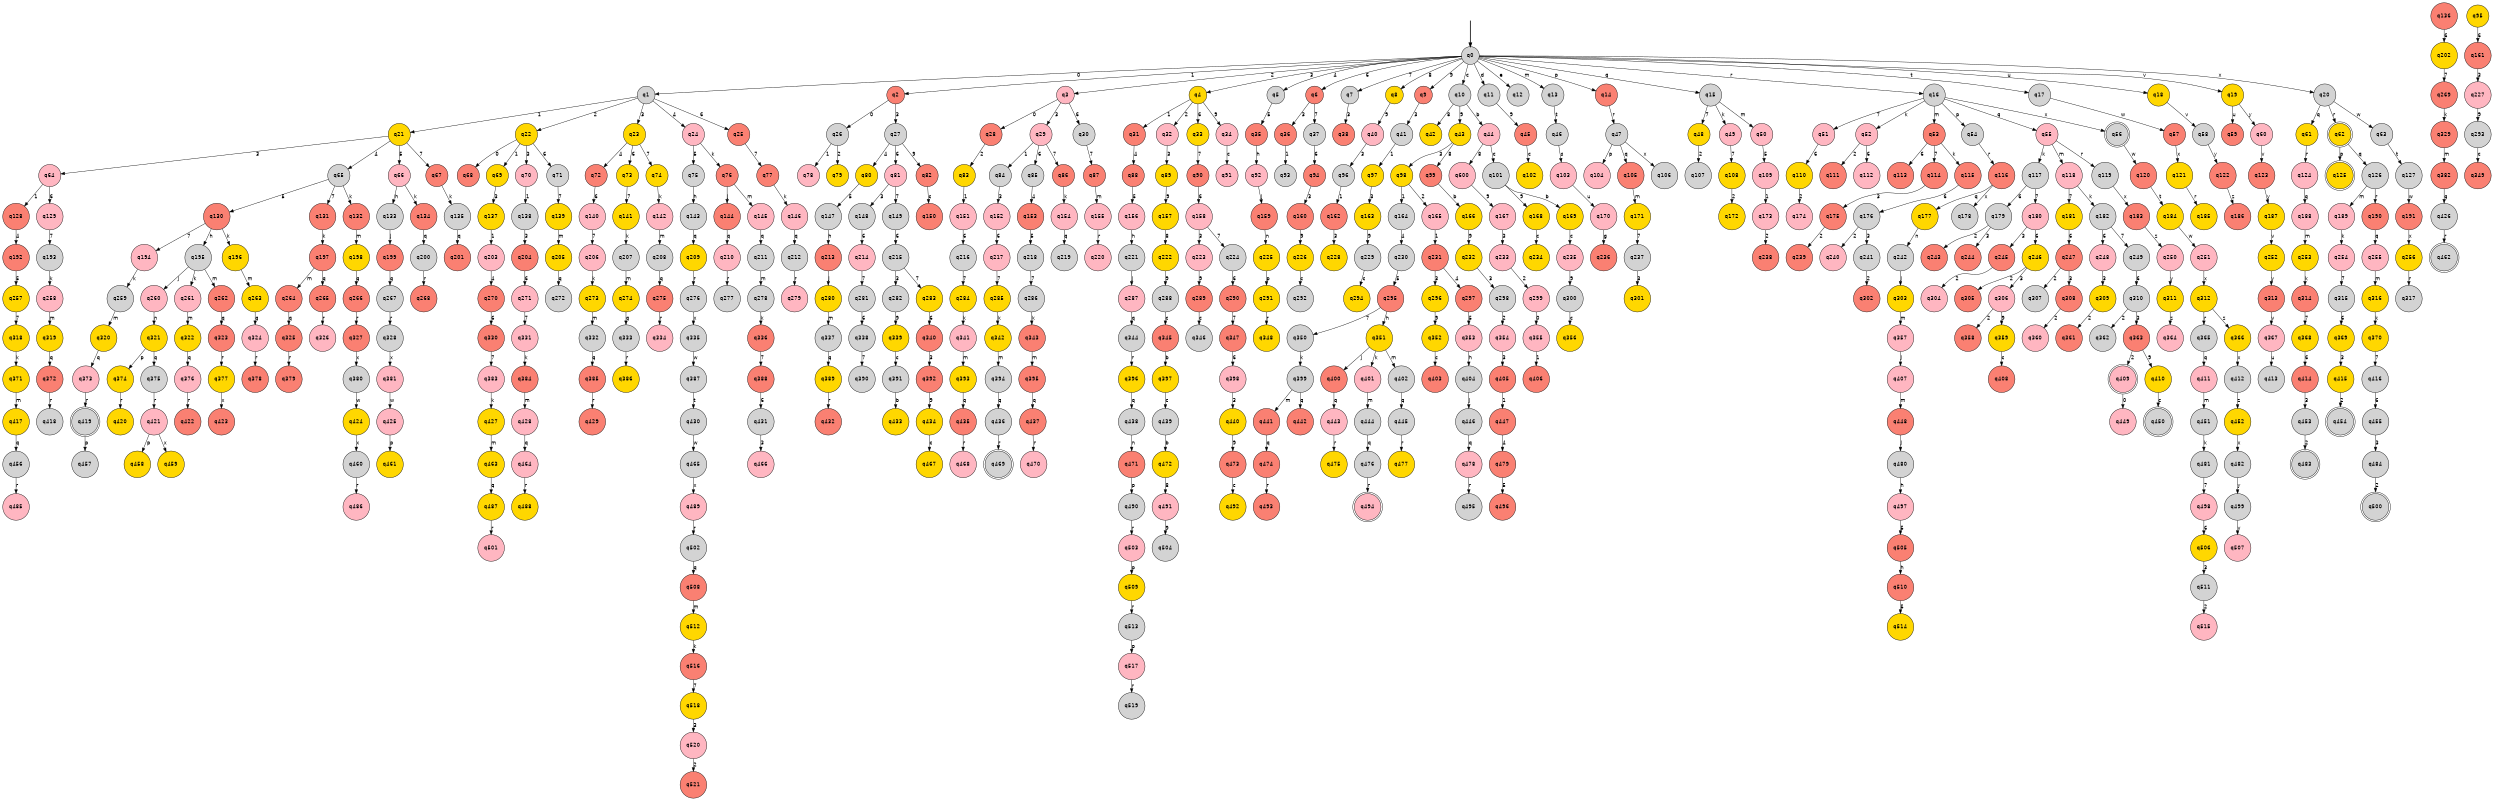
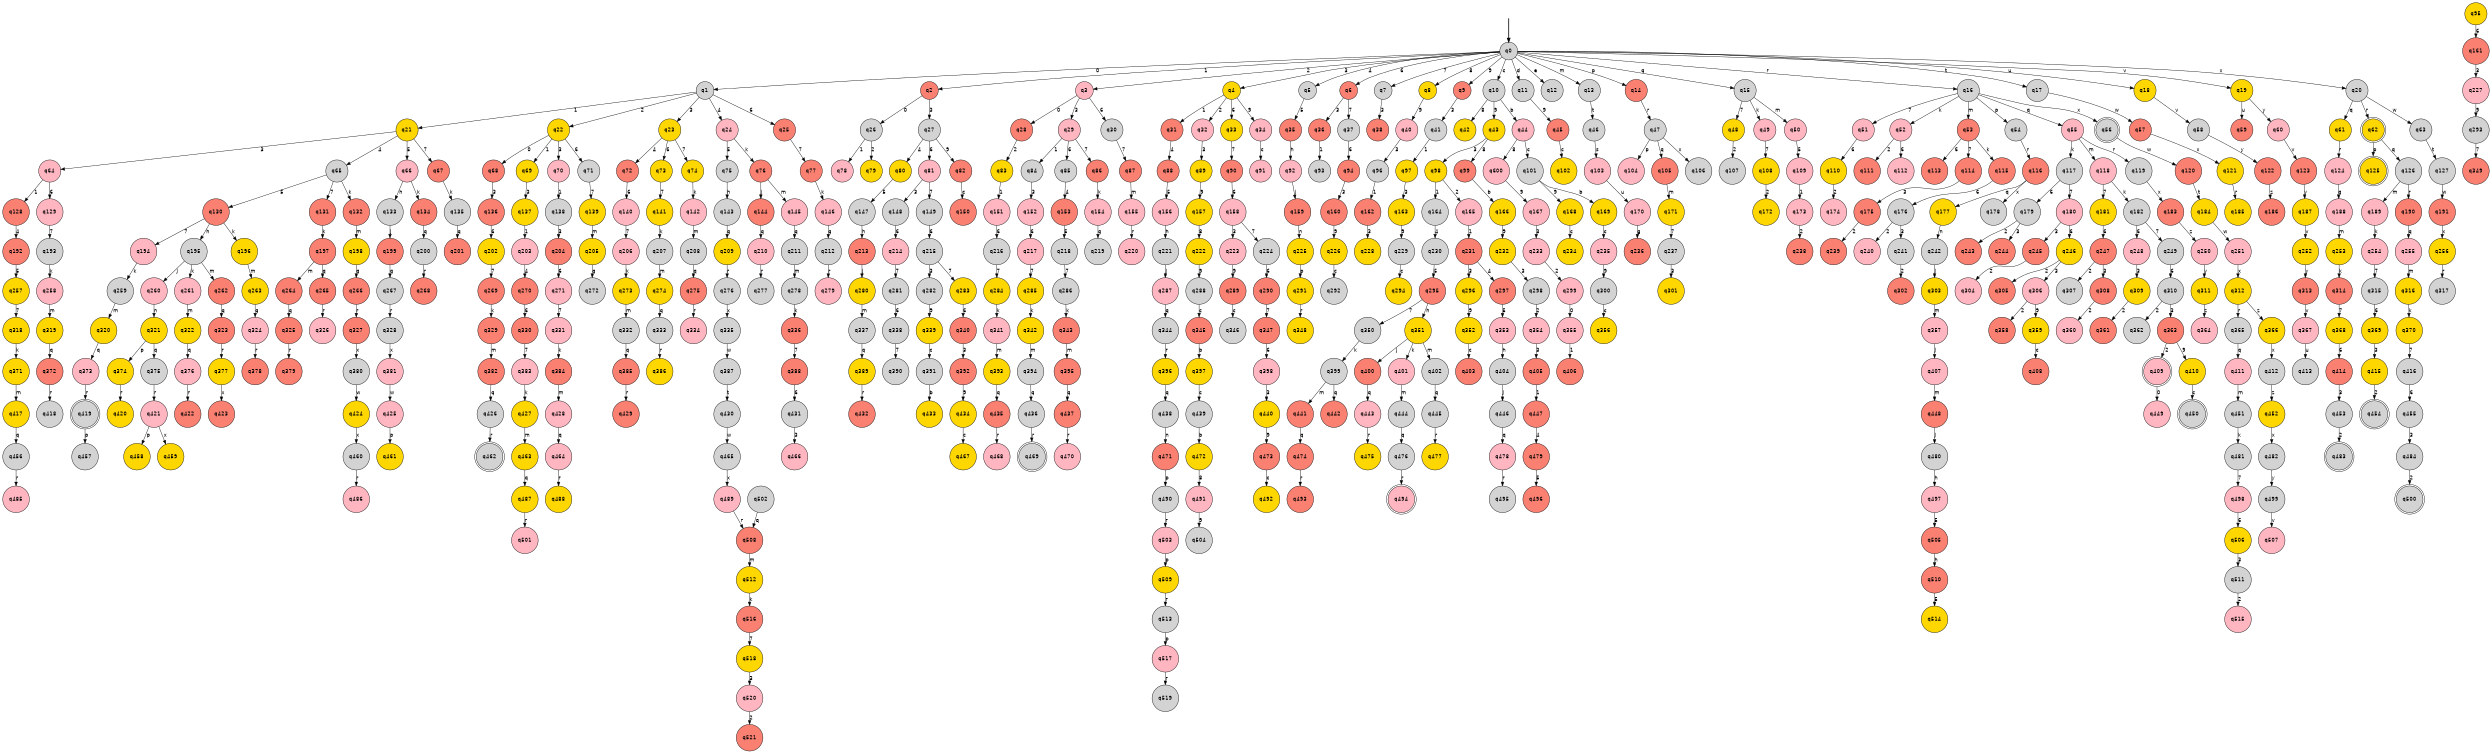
(2479, 154) -> (2478, 150)
none -> (492, 188)
(693, 526) -> (737, 518)
